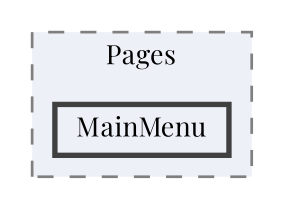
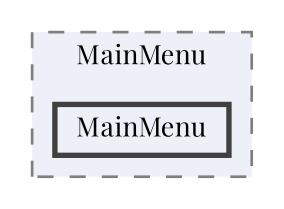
(142, 58) -> (142, 58)
